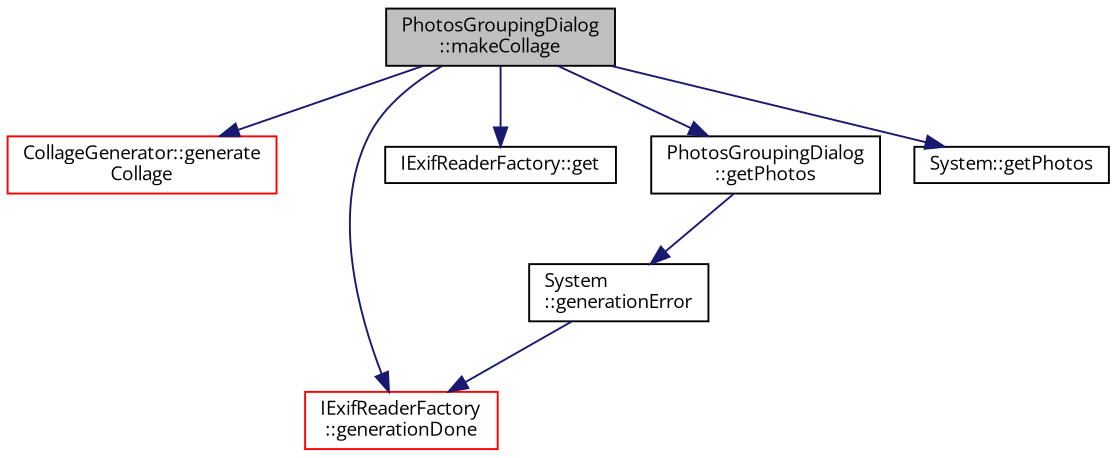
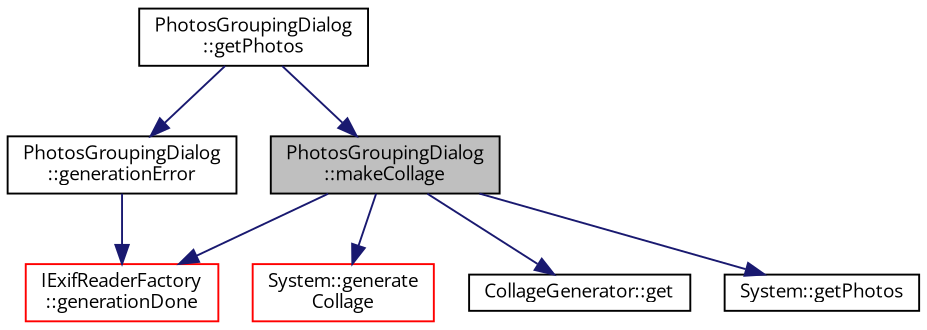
(624, 97) -> (312, 94)
(142, 165) -> (343, 293)
(501, 165) -> (580, 293)
(619, 293) -> (122, 165)
